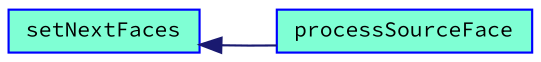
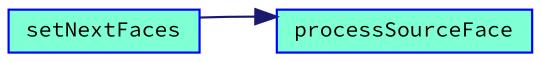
(249, 46) -> (227, 17)
